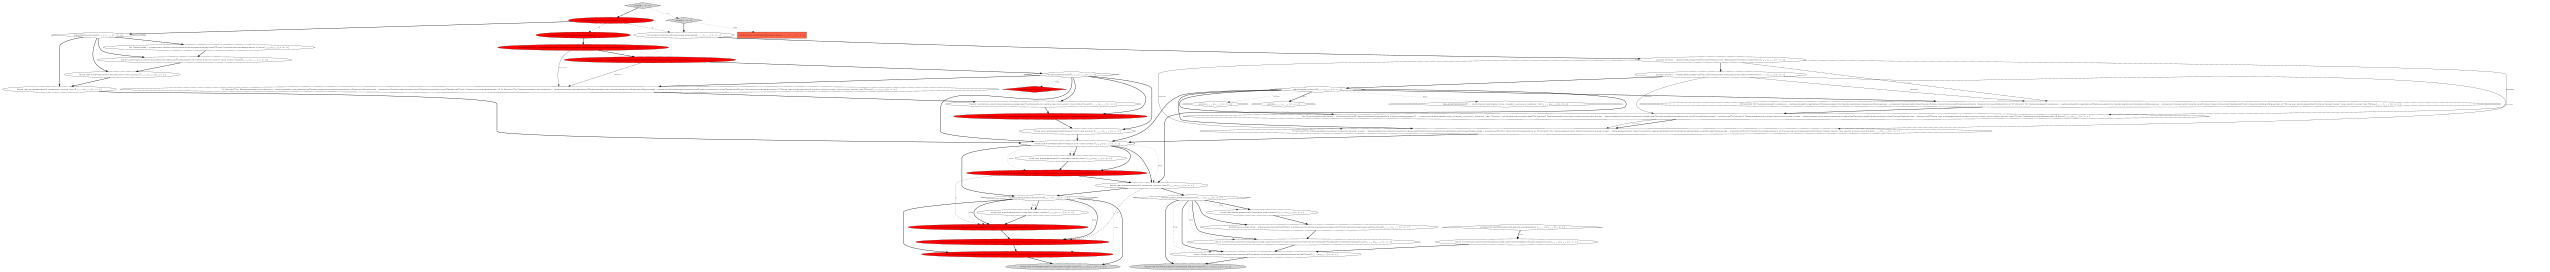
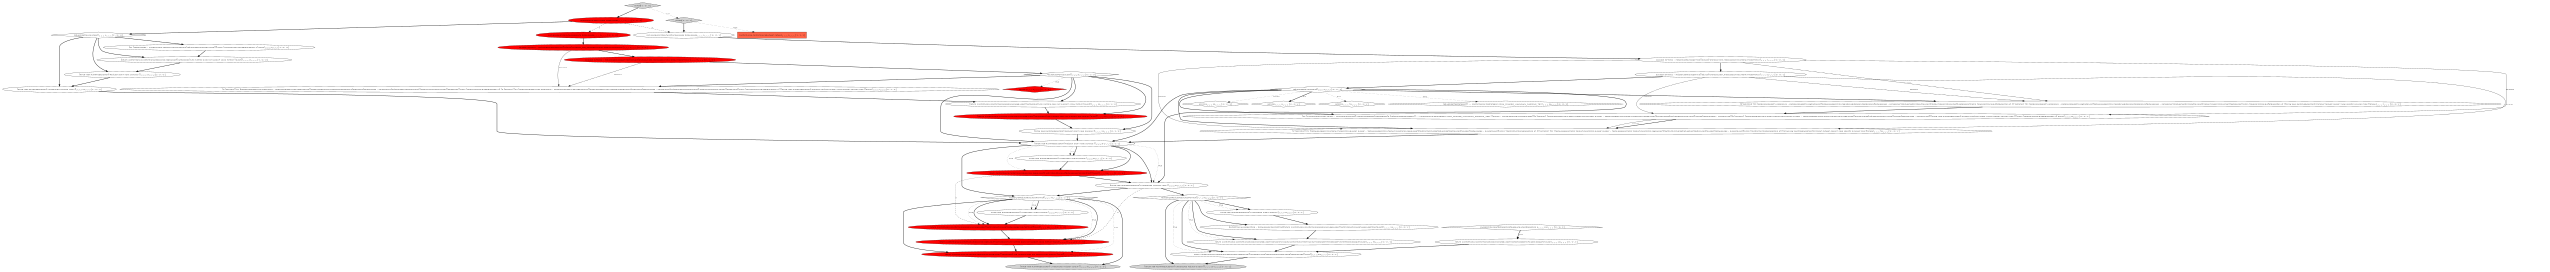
none -> (1352, 104)
